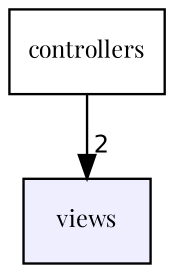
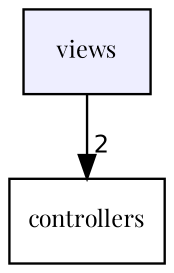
(87, 125) -> (87, 125)
